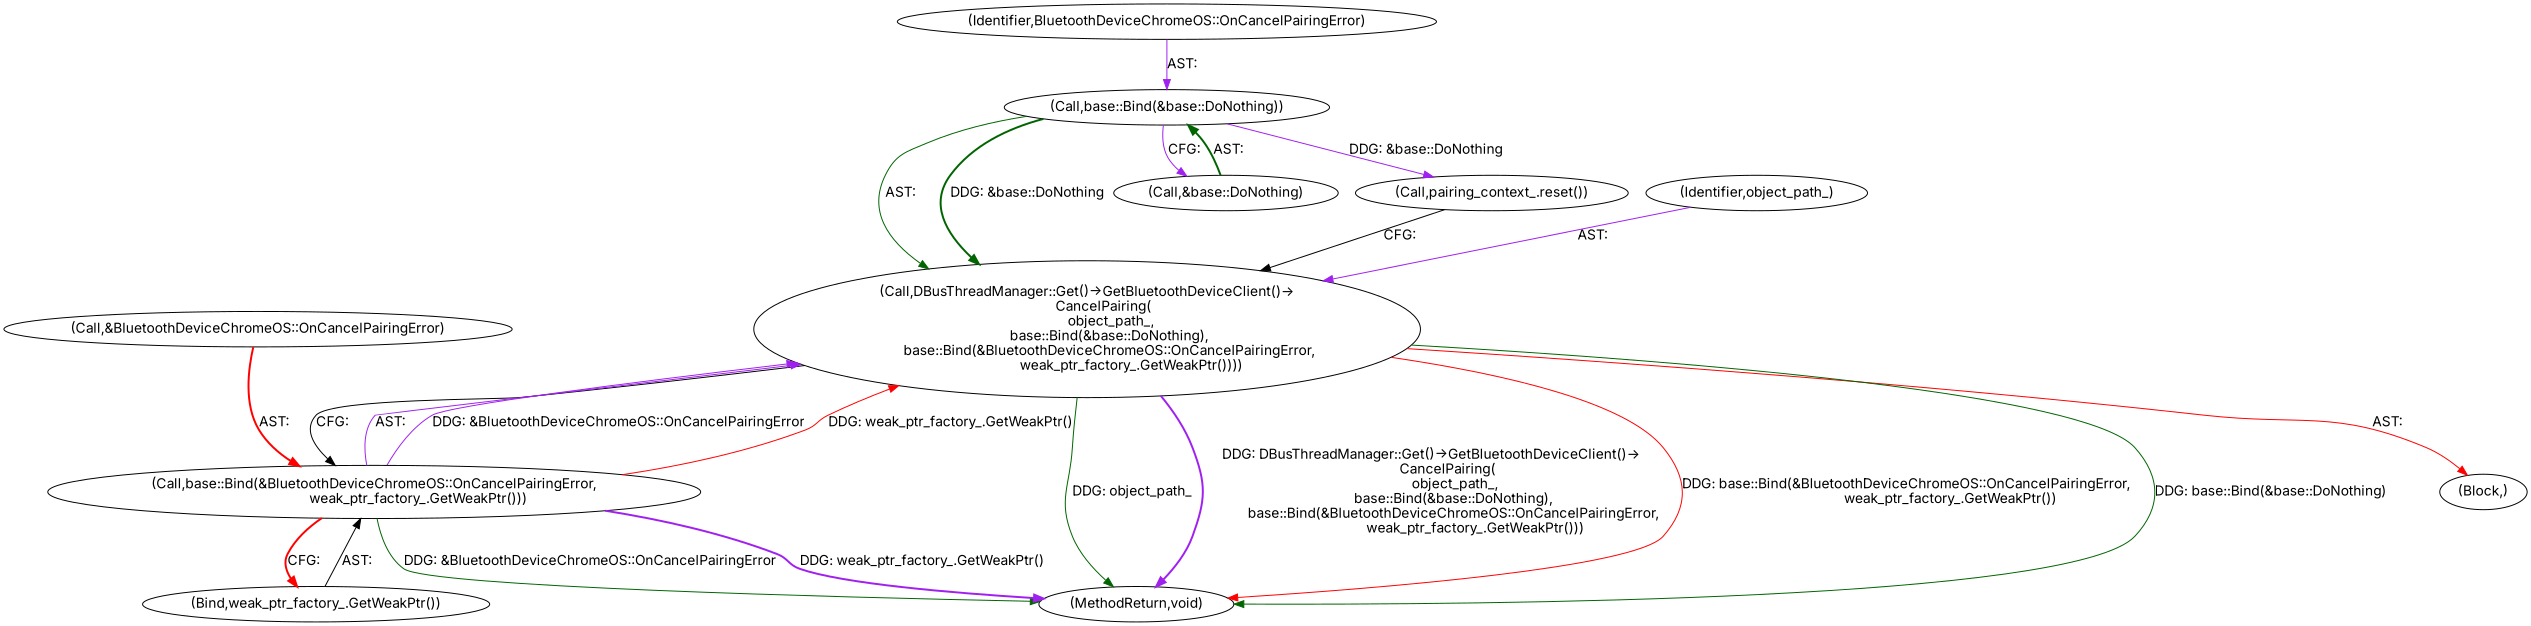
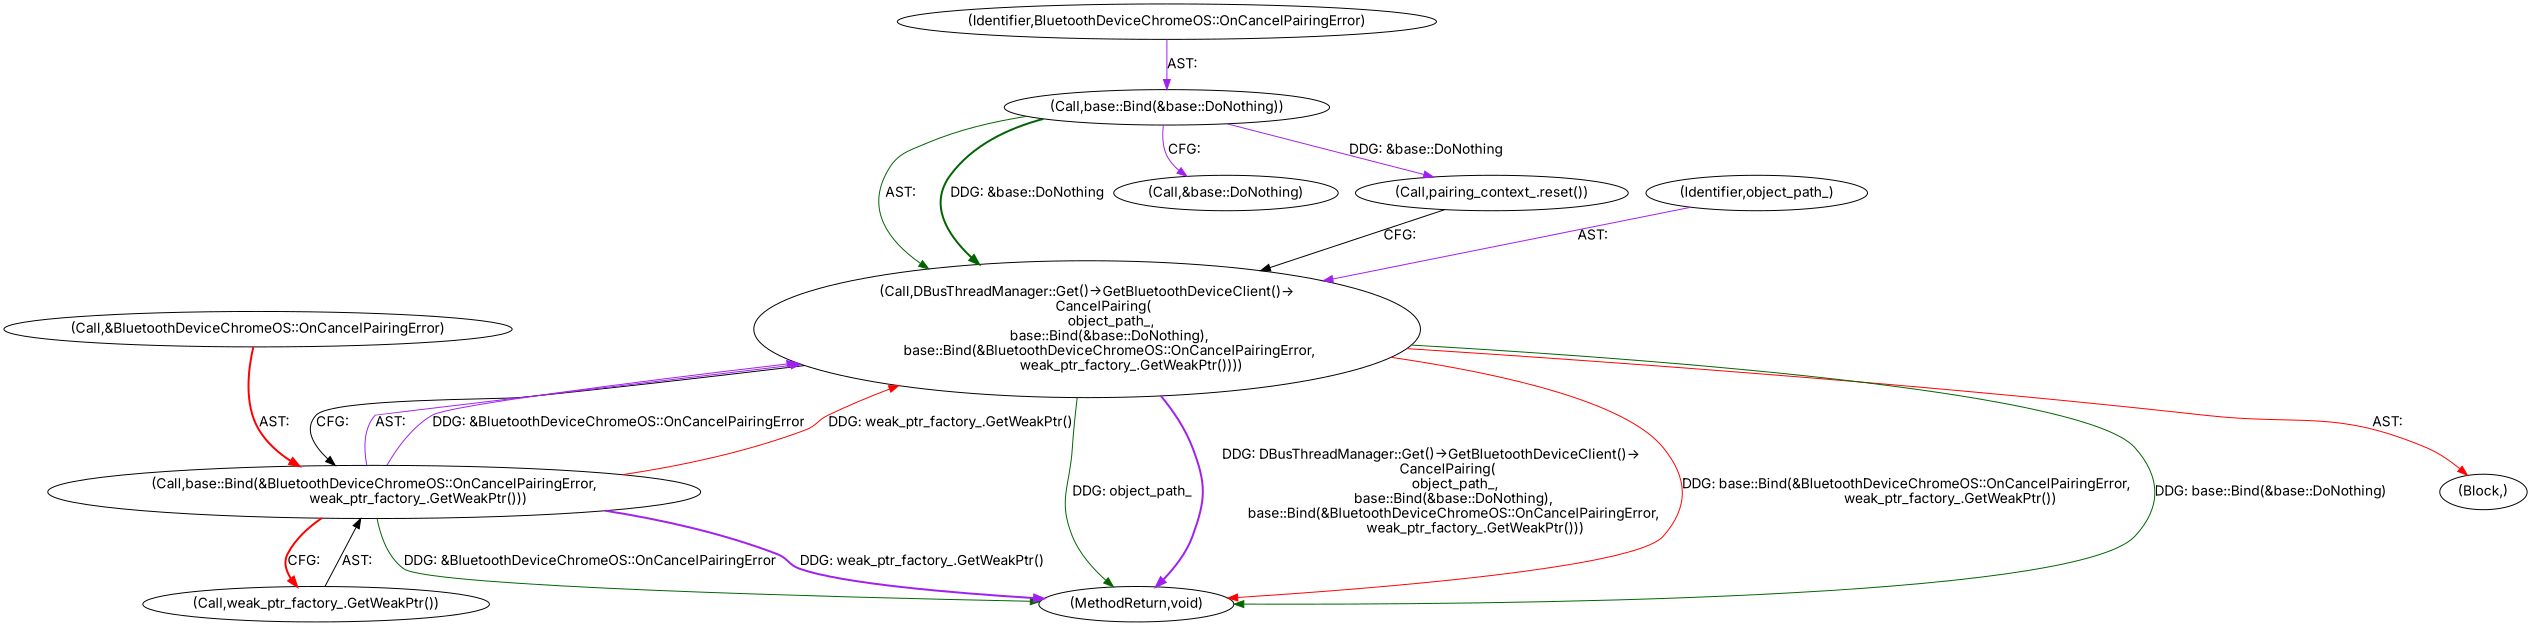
(1210, 152) -> none
(316, 604) -> (316, 604)
